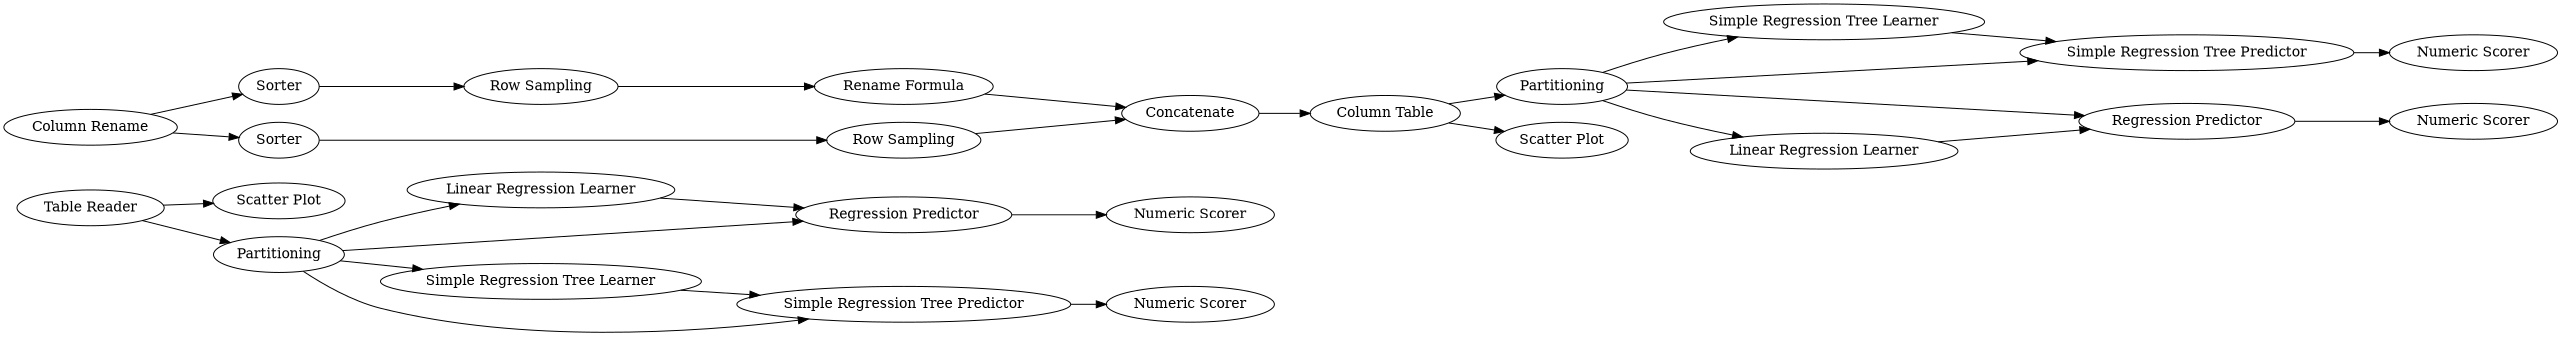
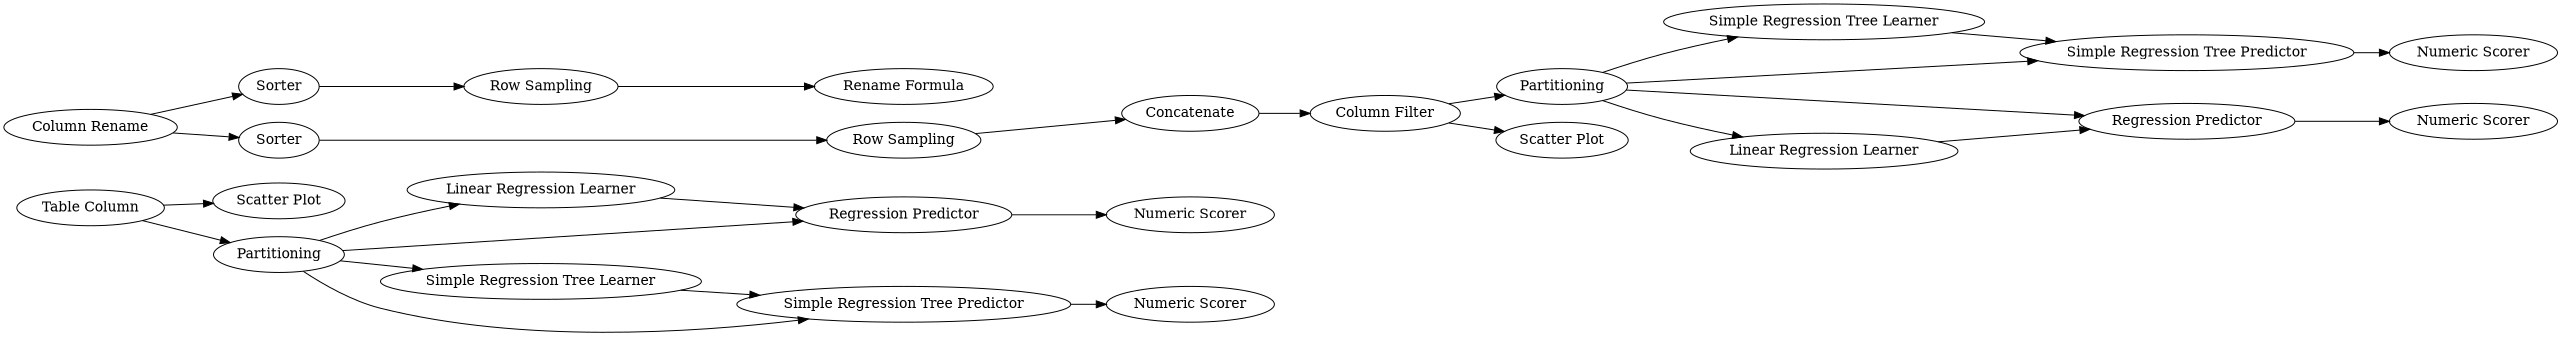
(1050, 100) -> none
(1385, 113) -> (1385, 113)
(91, 208) -> (91, 208)
